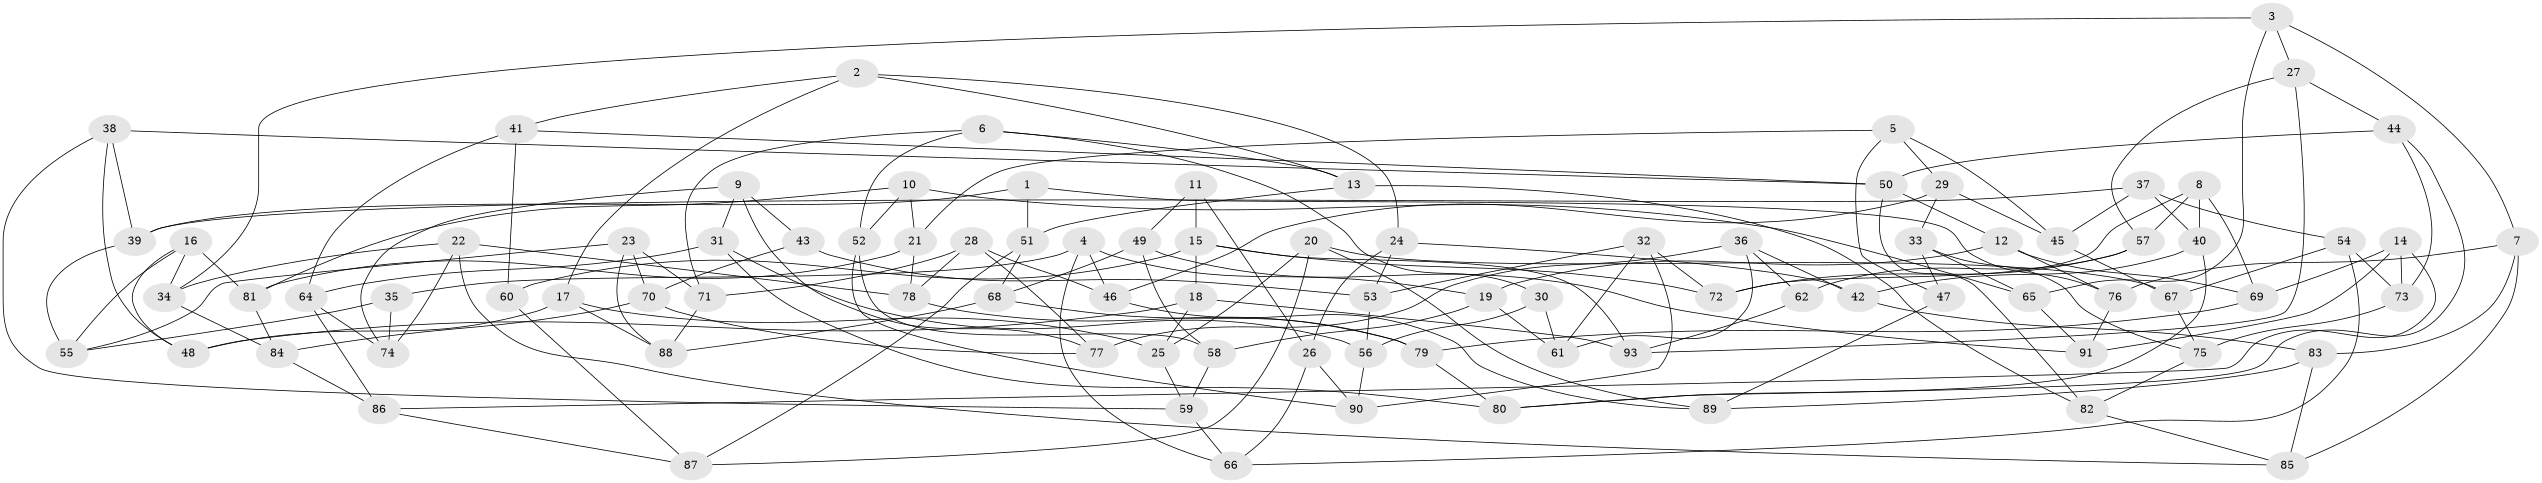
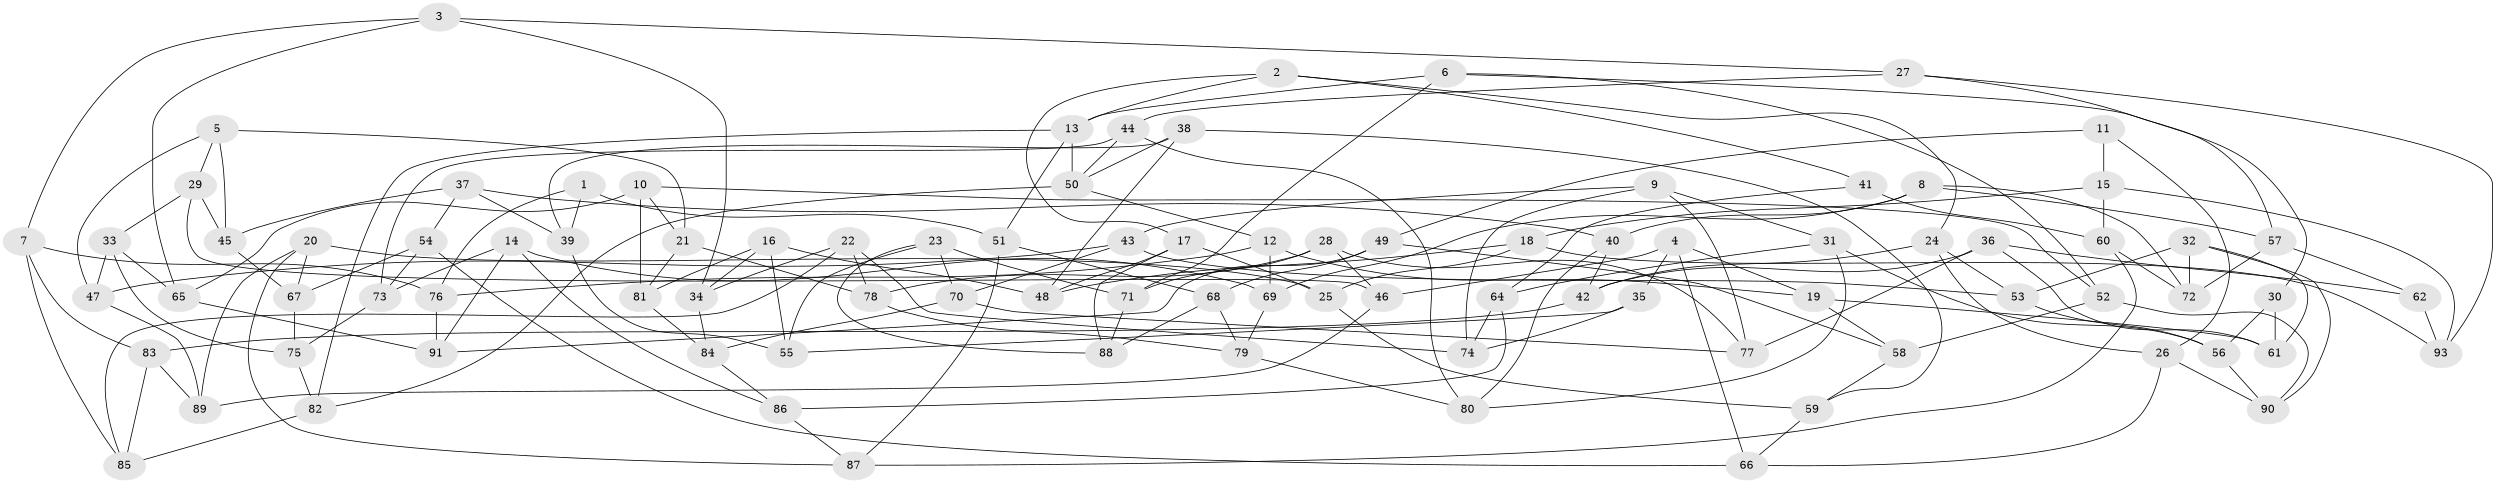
(1201, 157) -> (1072, 157)
none -> (685, 265)
(1433, 266) -> (2148, 271)
